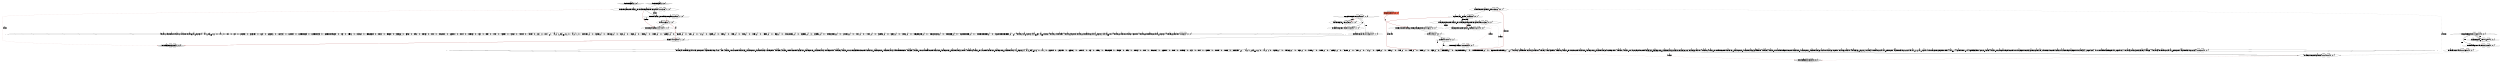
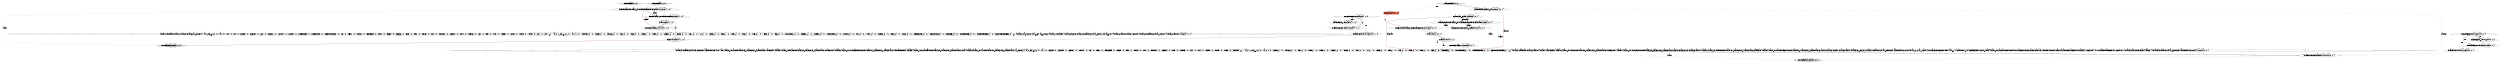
none -> (1451, 4)
